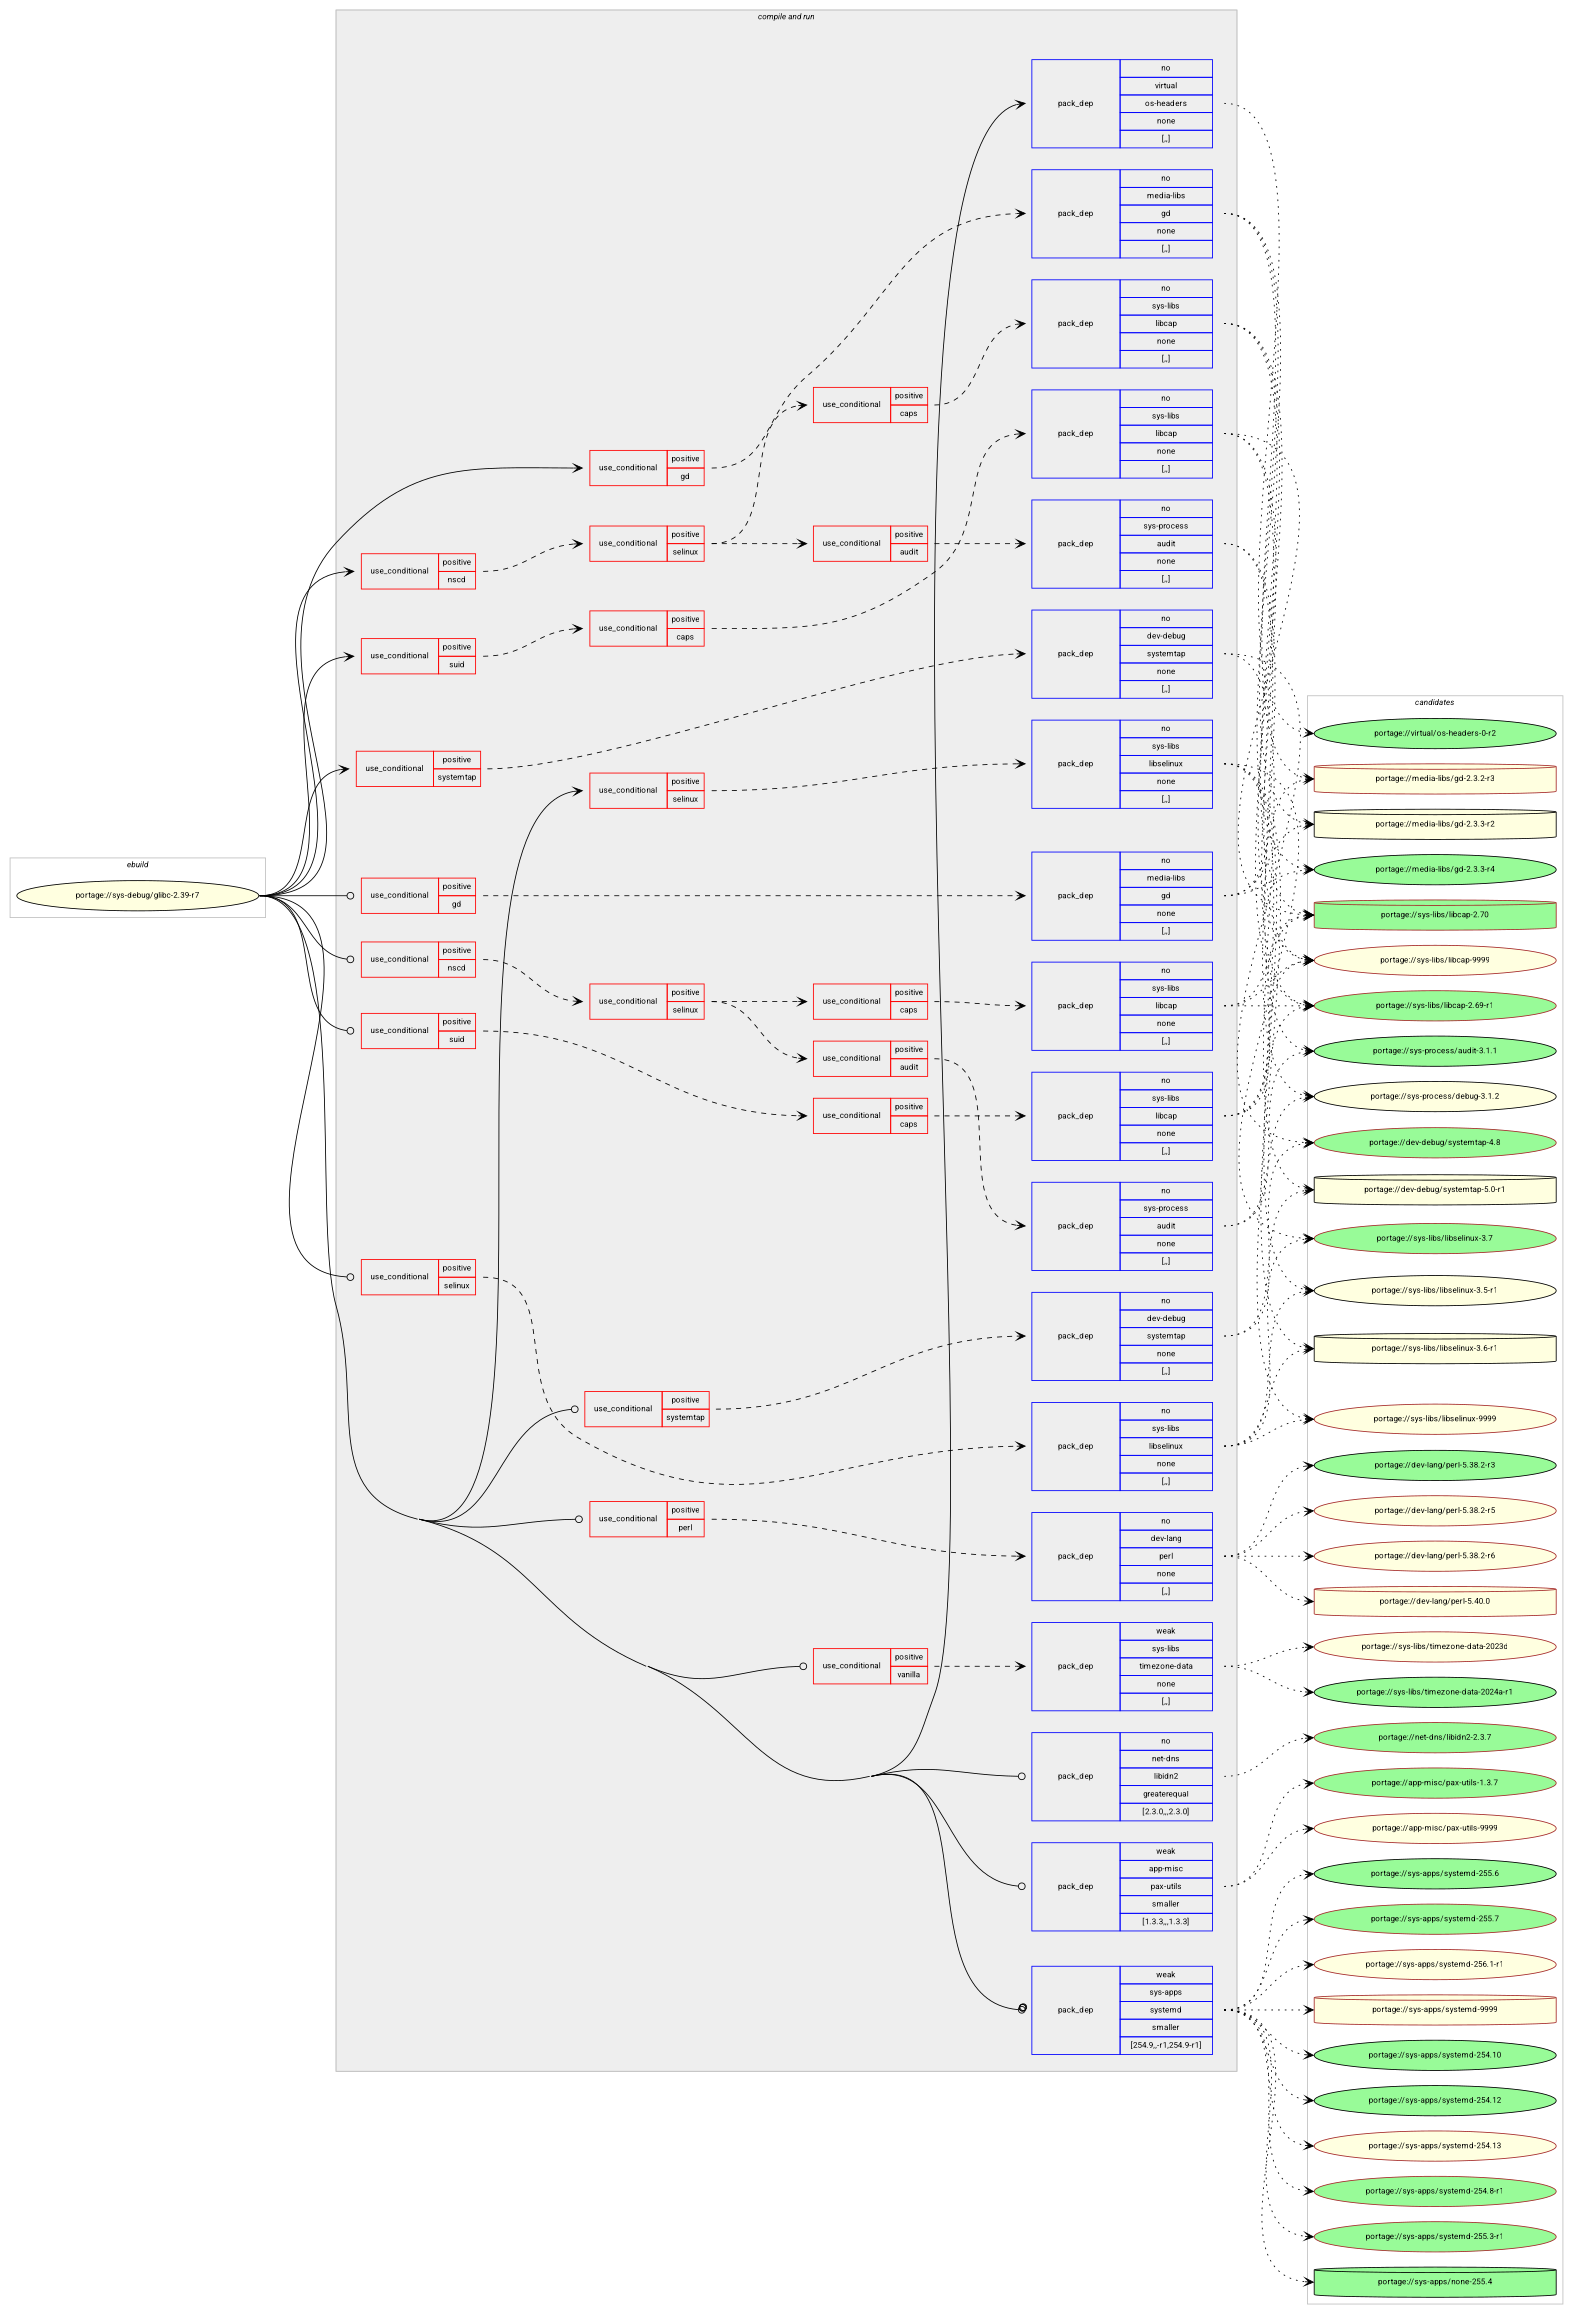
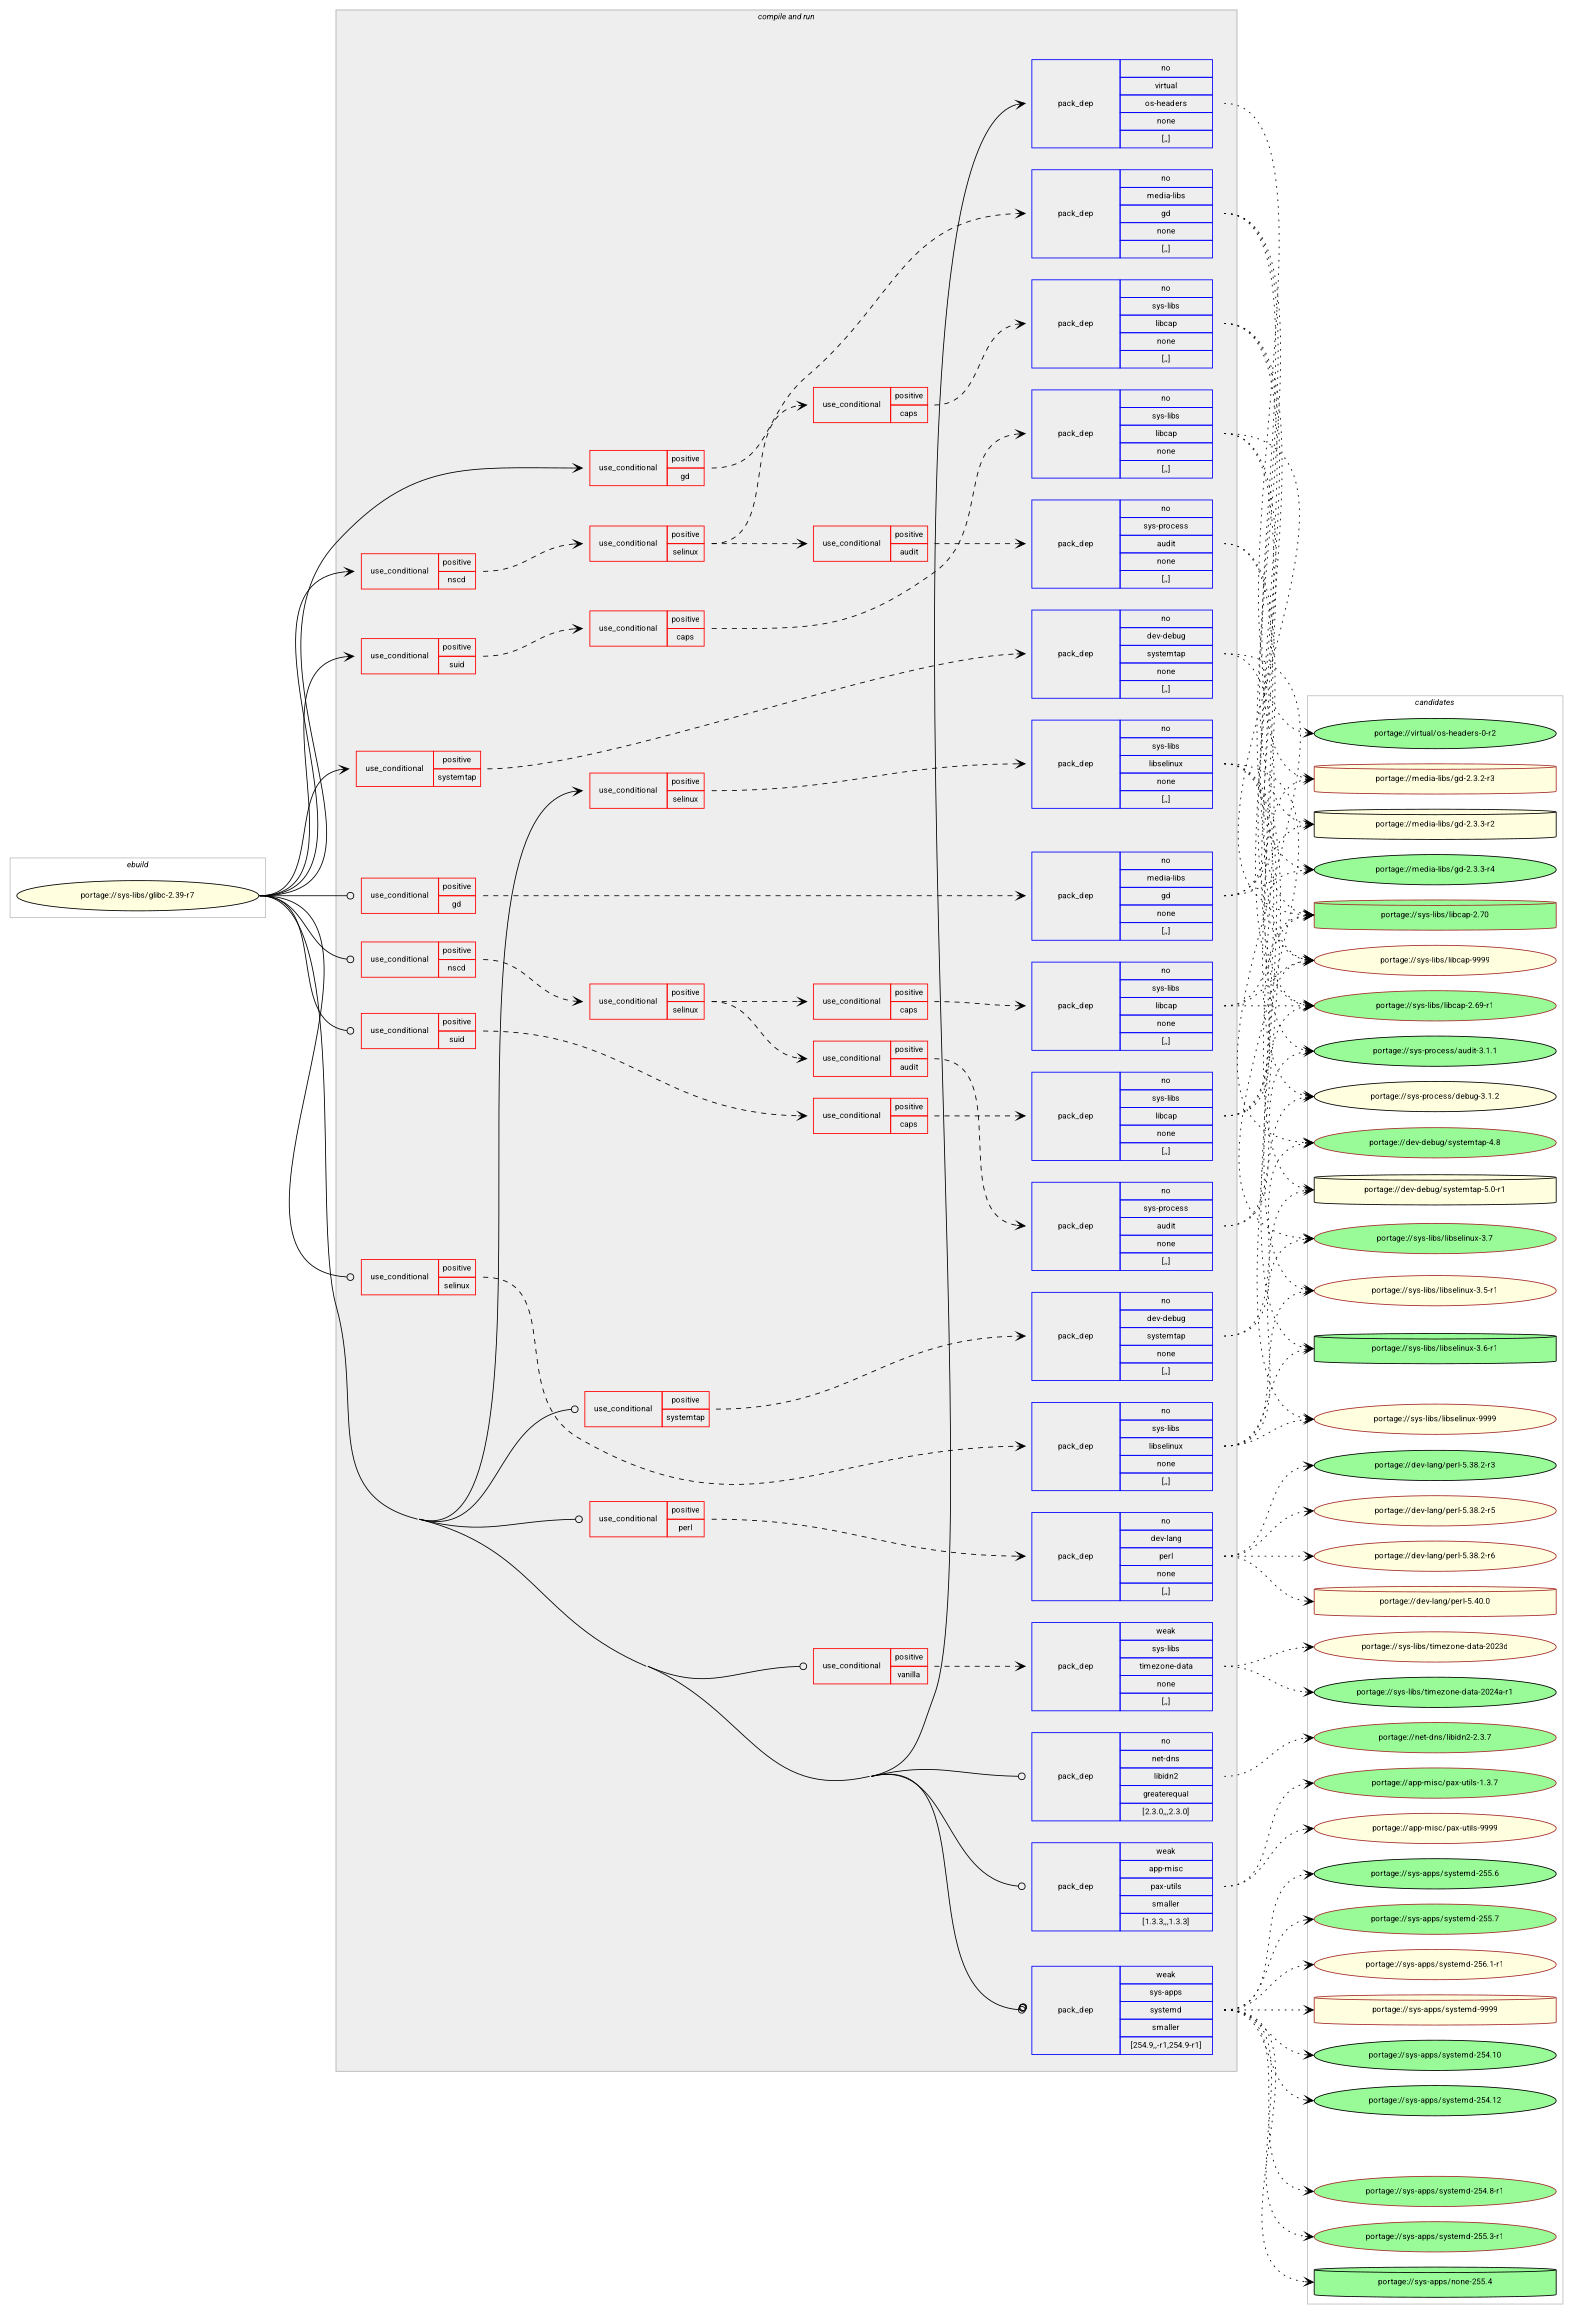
(138, 896) -> (138, 896)
(1435, 1291) -> (1435, 1291)
(1435, 1349) -> (1435, 1349)
(1435, 2146) -> none
